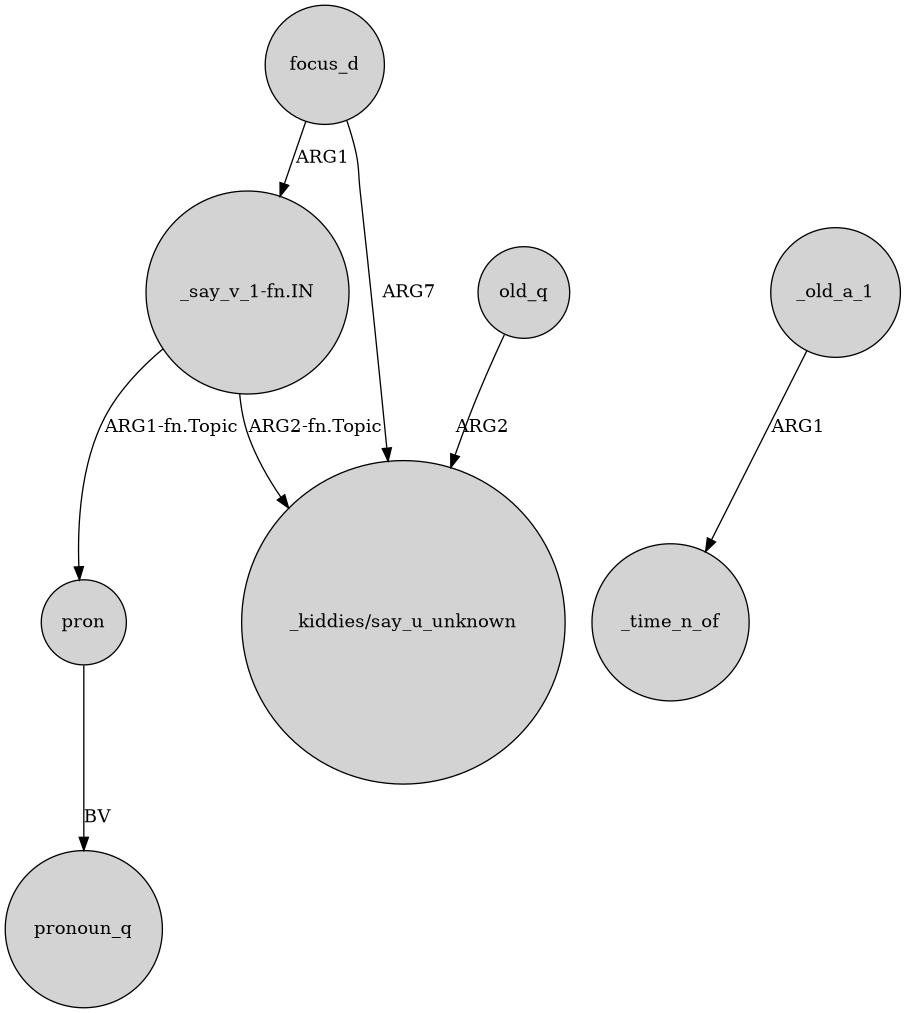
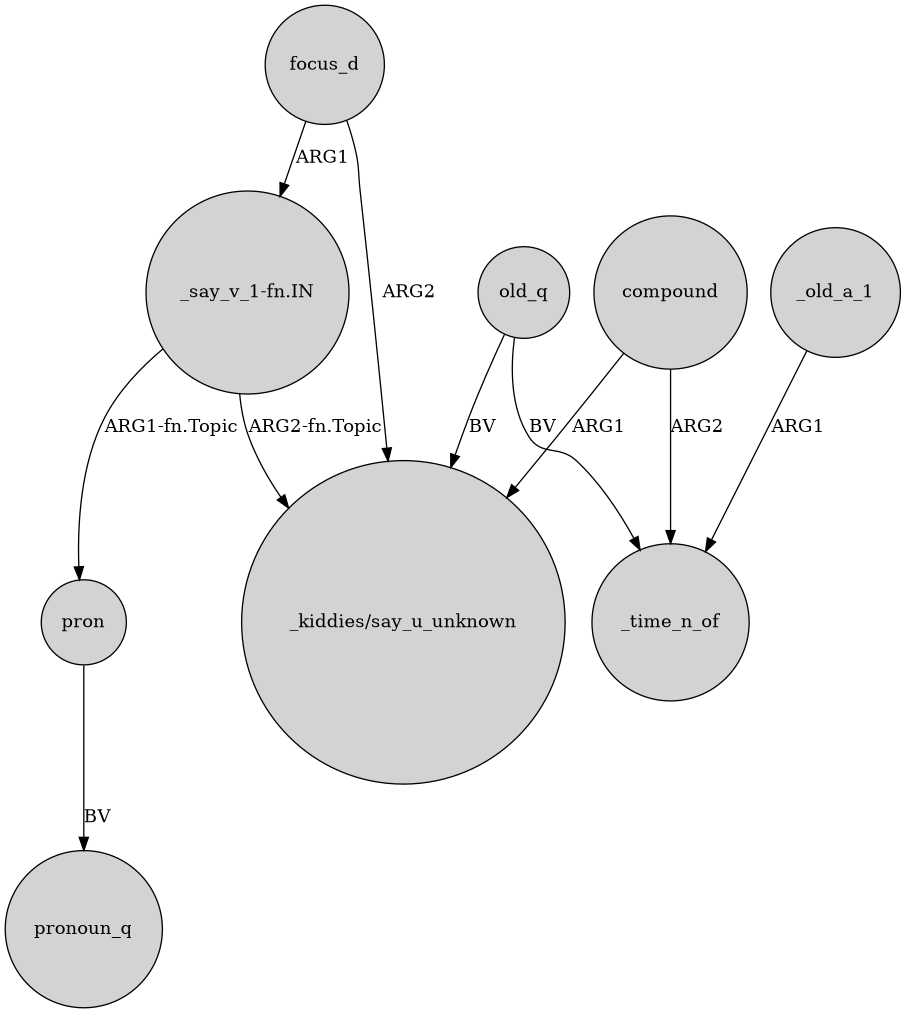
(409, 293) -> (409, 293)
none -> (671, 293)
(483, 427) -> (483, 427)
none -> (555, 451)
